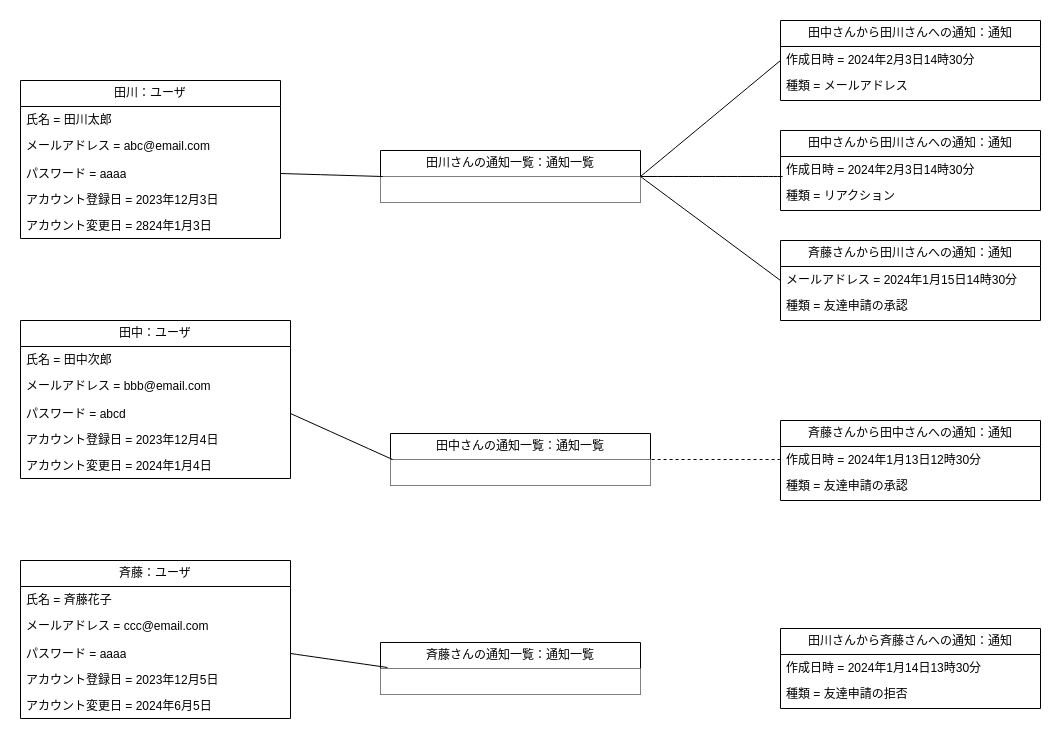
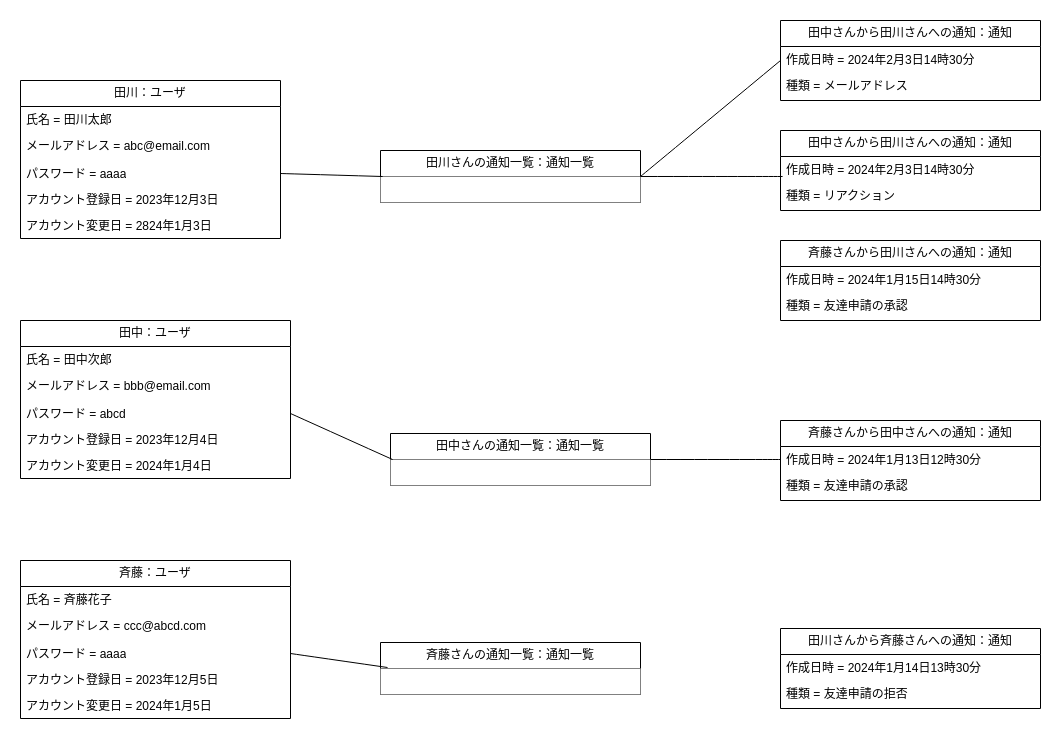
(712, 229) -> none
(904, 281) -> (886, 281)
(715, 460) -> (715, 460)
(114, 627) -> (114, 627)
(120, 707) -> (120, 707)
